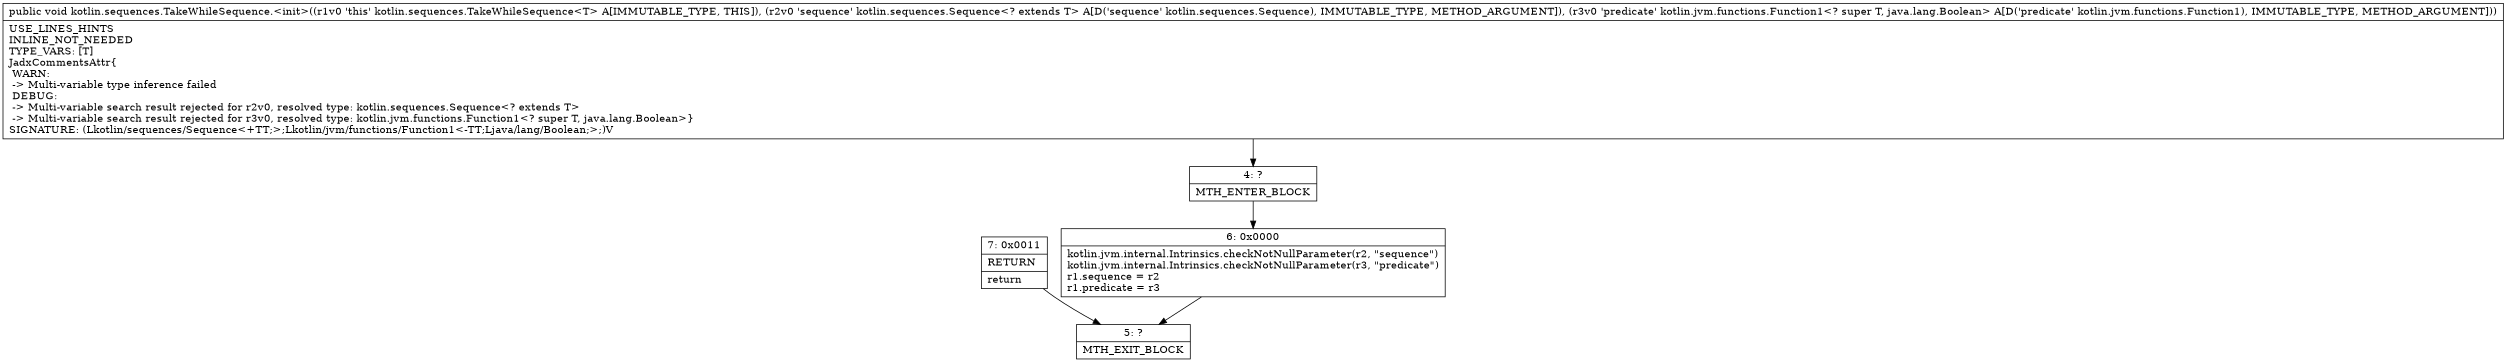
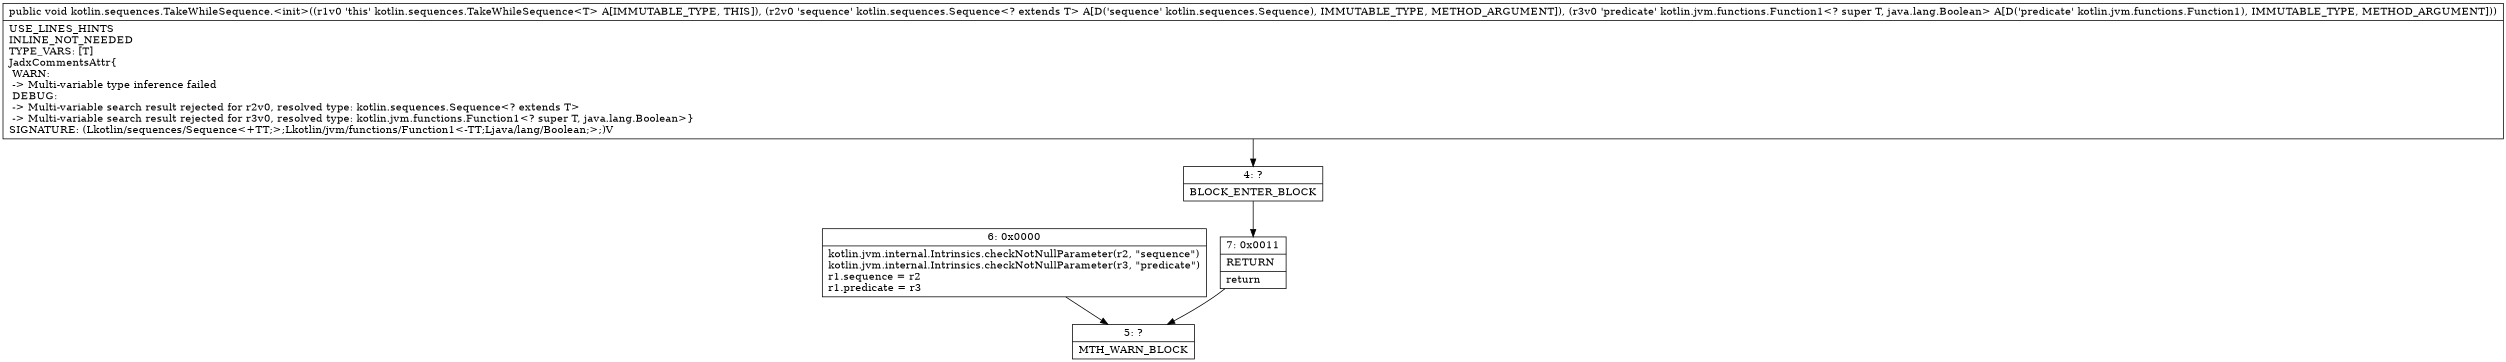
(1253, 192) -> (1253, 192)
(1253, 211) -> (1253, 215)
(1133, 350) -> (1133, 350)
